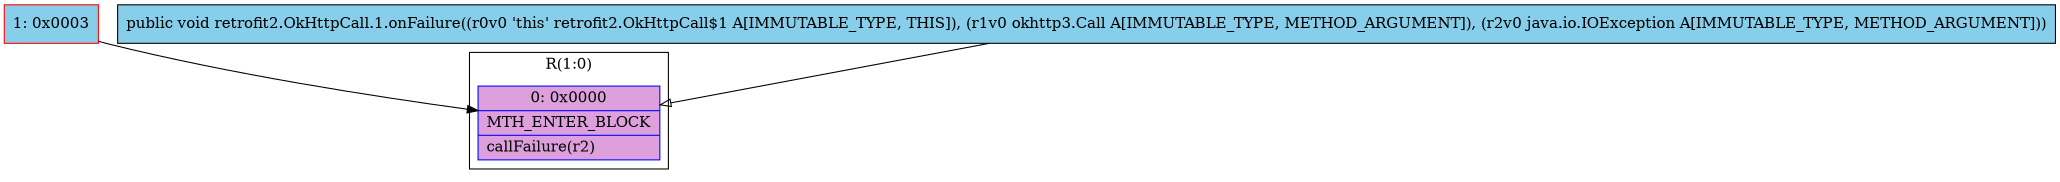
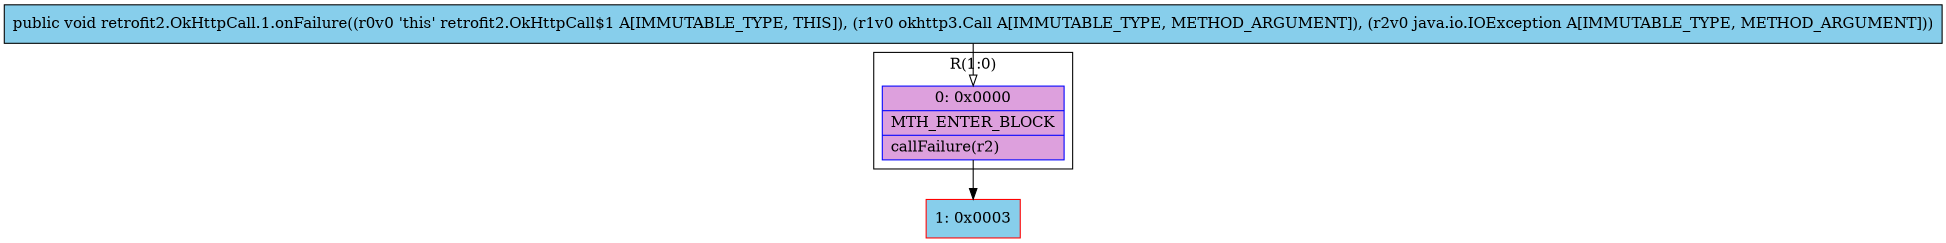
(282, 80) -> (973, 176)
